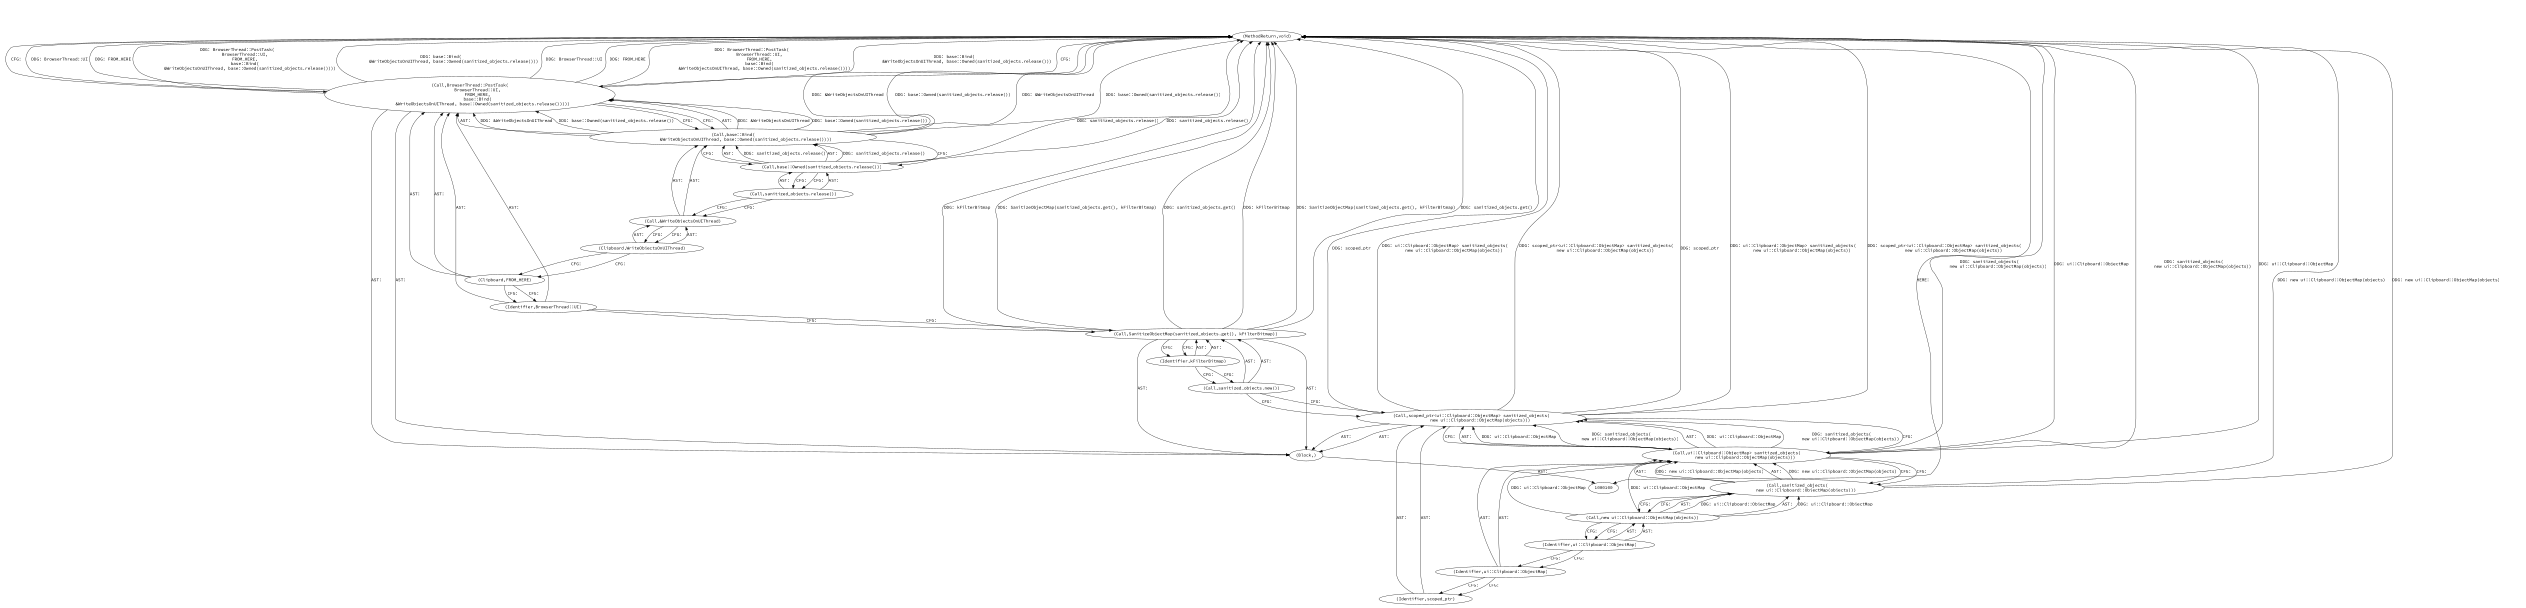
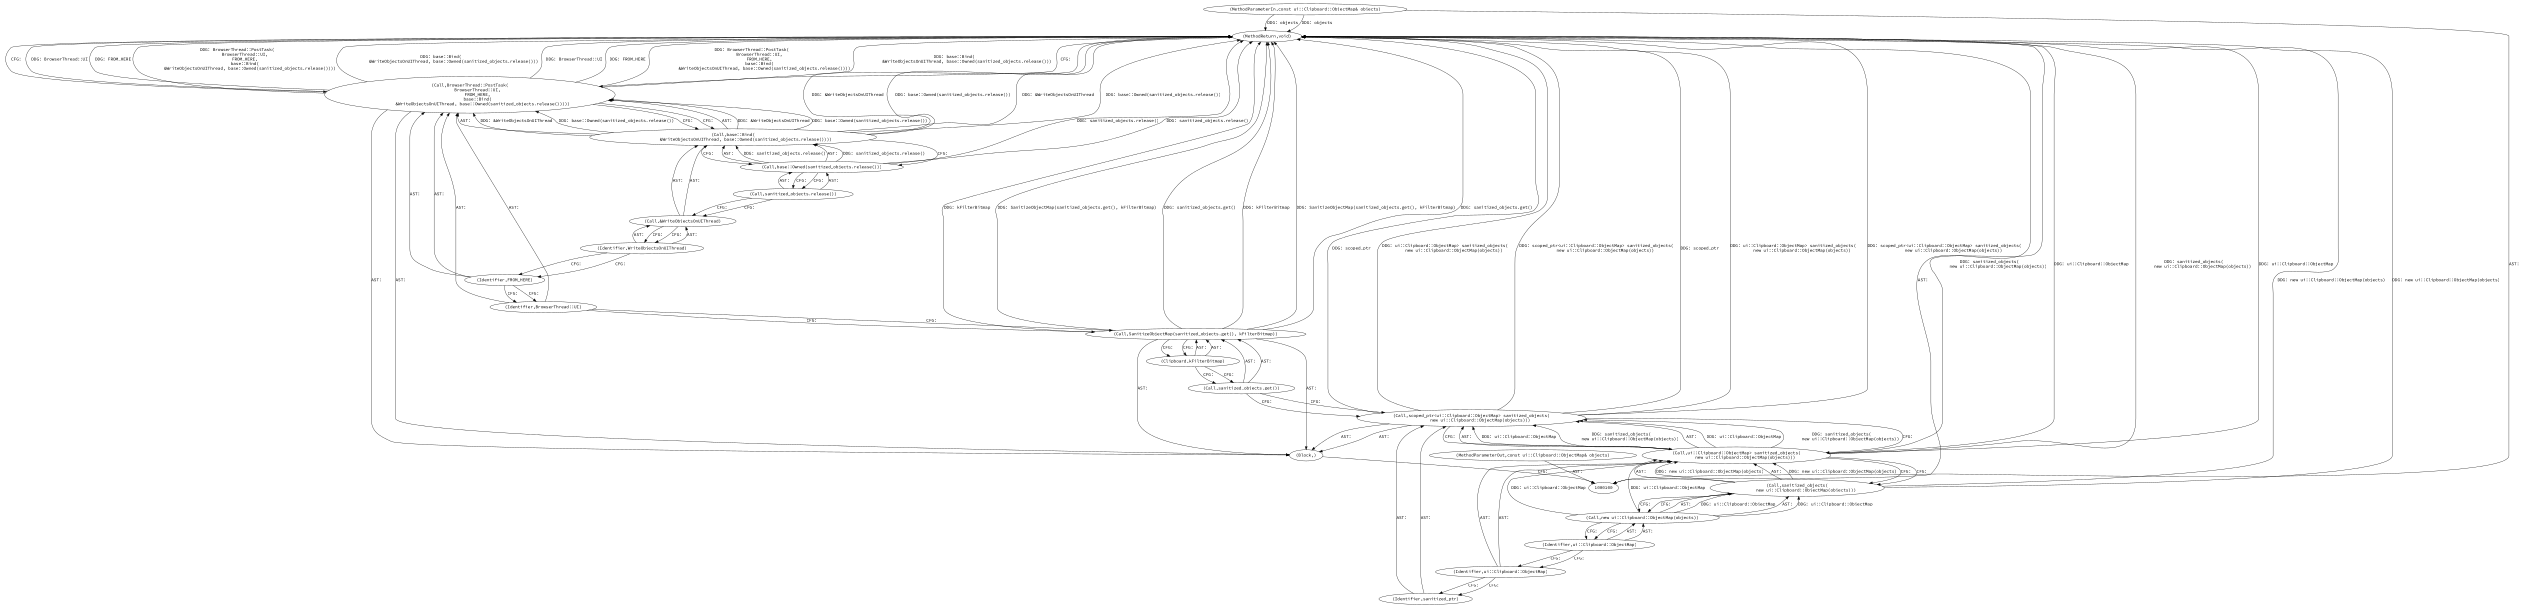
none -> (1305, 9)
(642, 248) -> (642, 248)
(505, 280) -> (505, 280)
(1924, 280) -> (1924, 280)
(1193, 361) -> (1193, 361)
(1241, 388) -> (1241, 388)
none -> (1533, 455)
(1544, 472) -> (1544, 472)
(1426, 599) -> (1426, 599)
